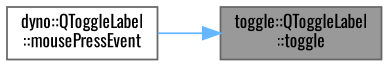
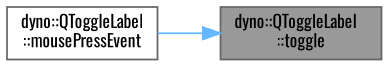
(301, 33) -> (301, 33)
